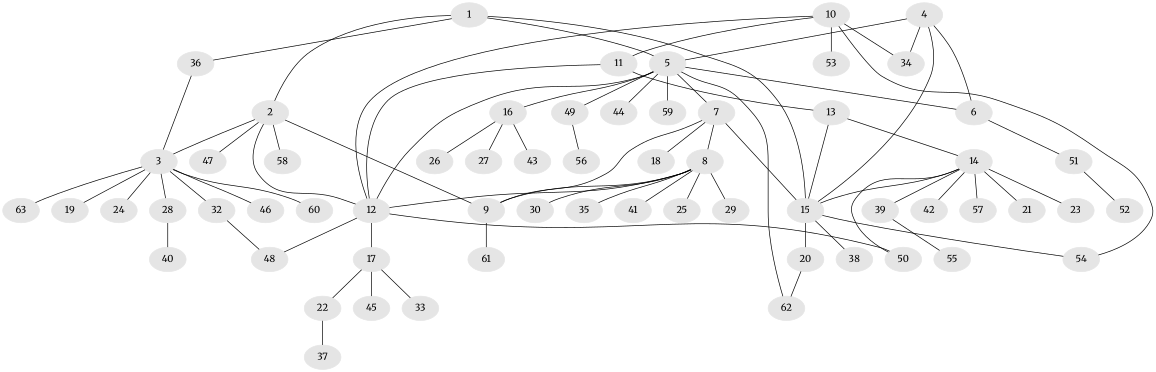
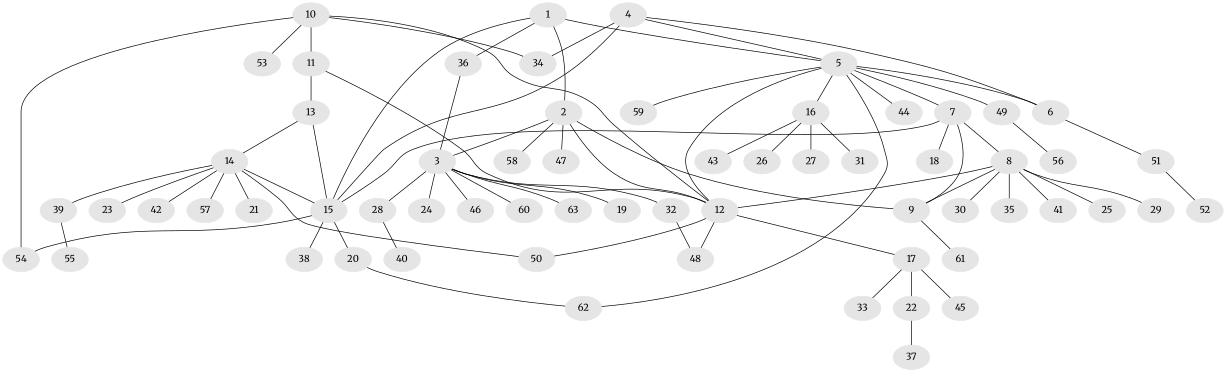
none -> (860, 162)
